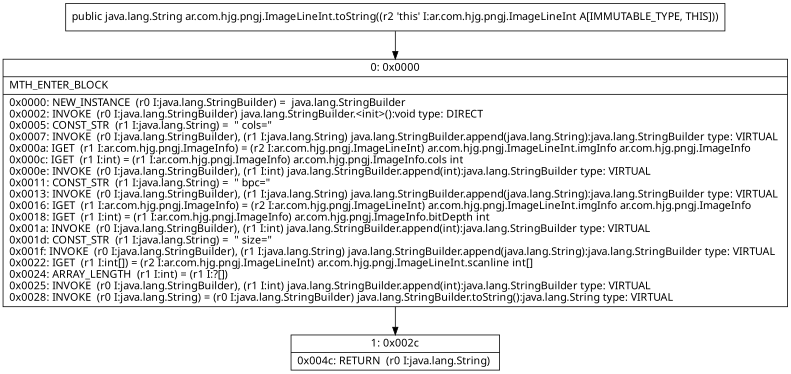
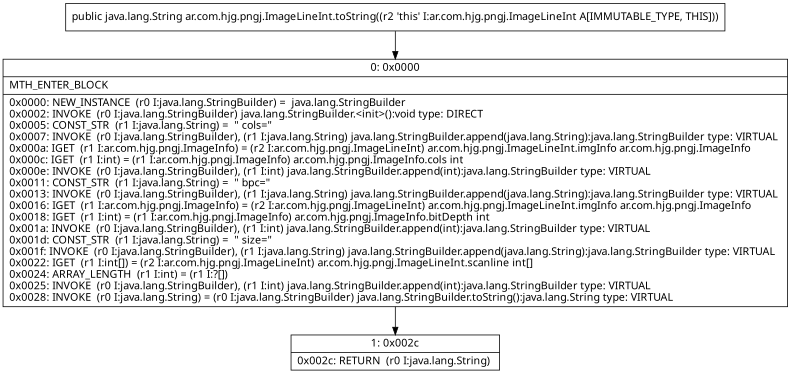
(395, 361) -> (395, 361)
